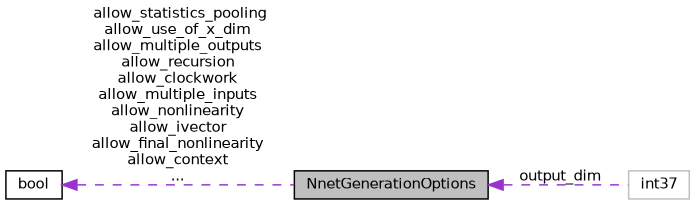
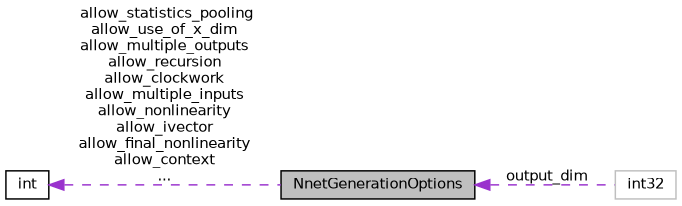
(34, 185) -> (27, 185)
(659, 185) -> (646, 185)
